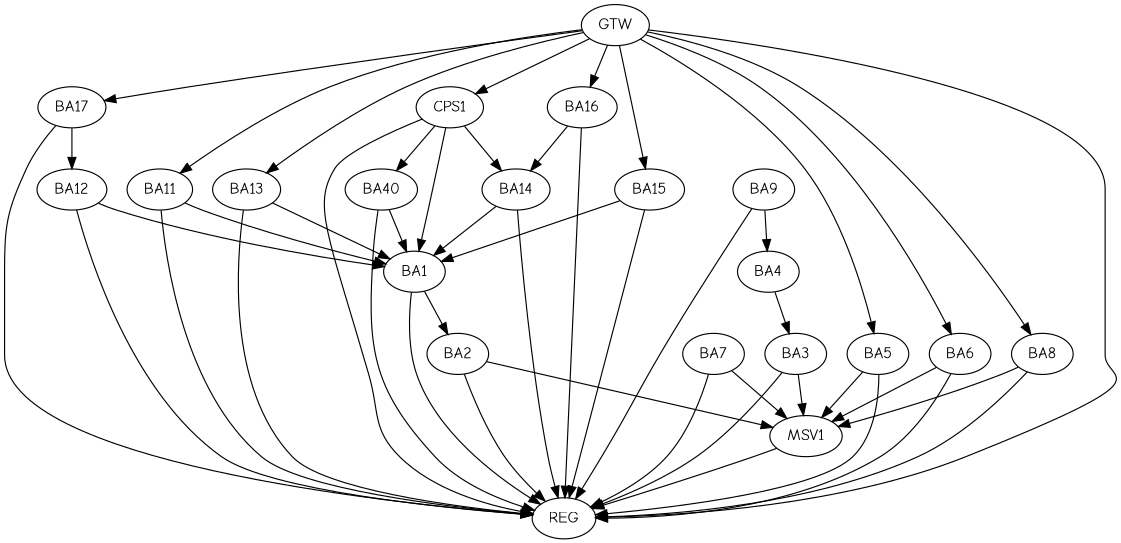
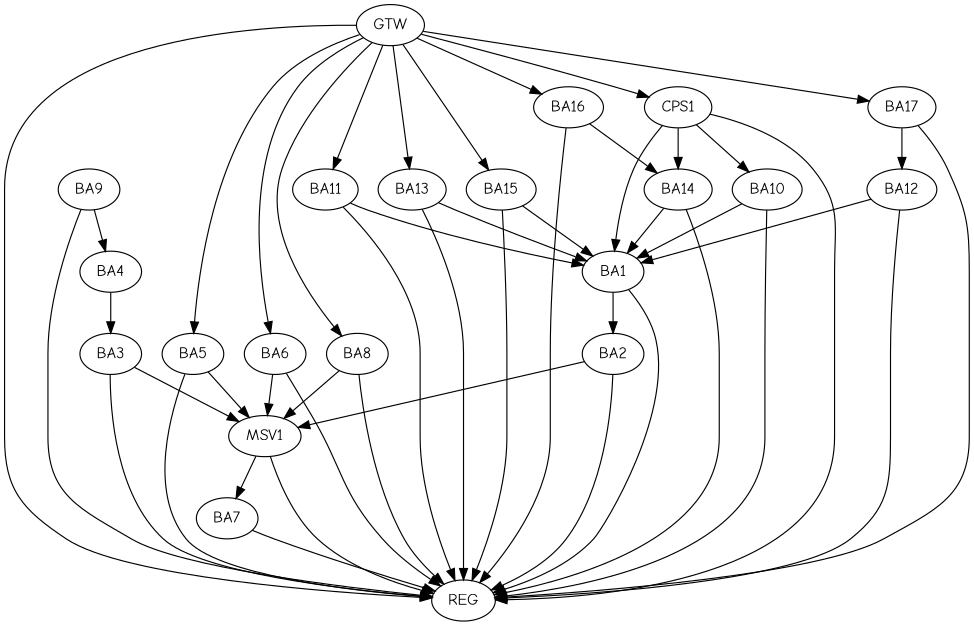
(381, 190) -> (767, 190)
(755, 391) -> (248, 472)
